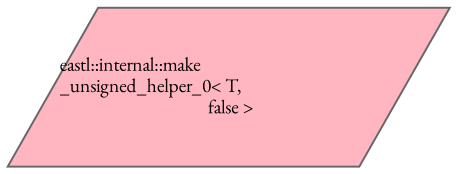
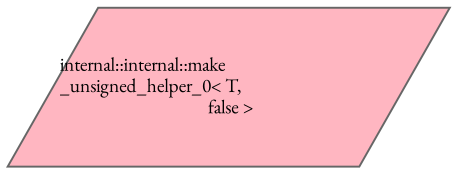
(229, 87) -> (229, 87)
